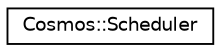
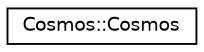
(110, 26) -> (102, 26)
